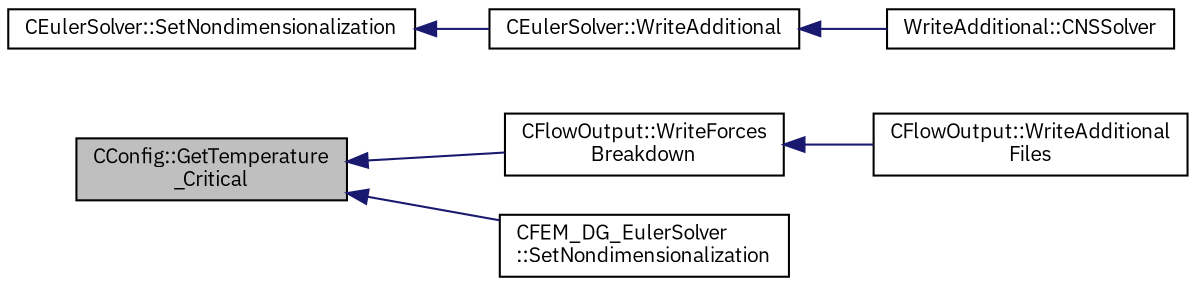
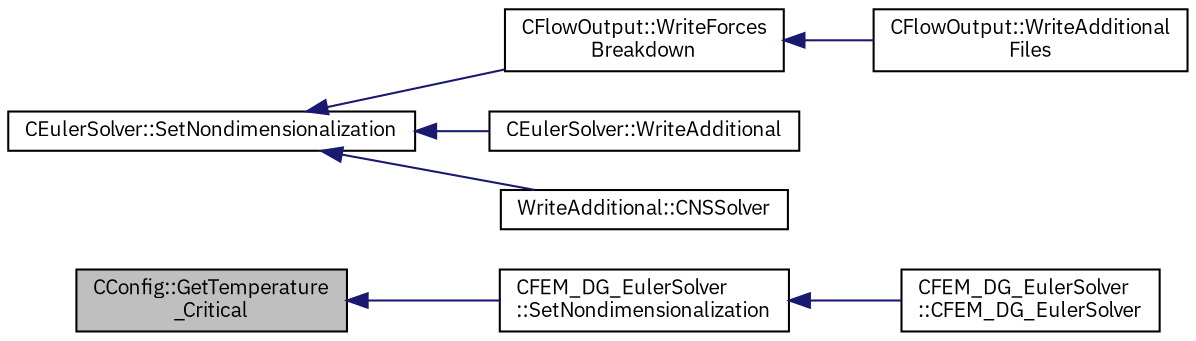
(854, 29) -> (438, 172)
(436, 156) -> (416, 88)
none -> (1031, 300)
